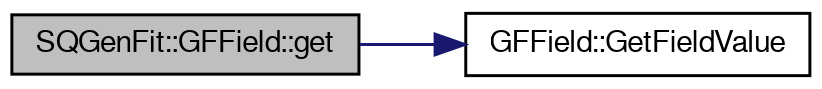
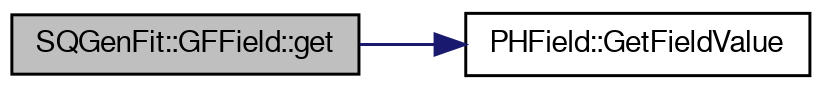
(638, 44) -> (638, 44)
